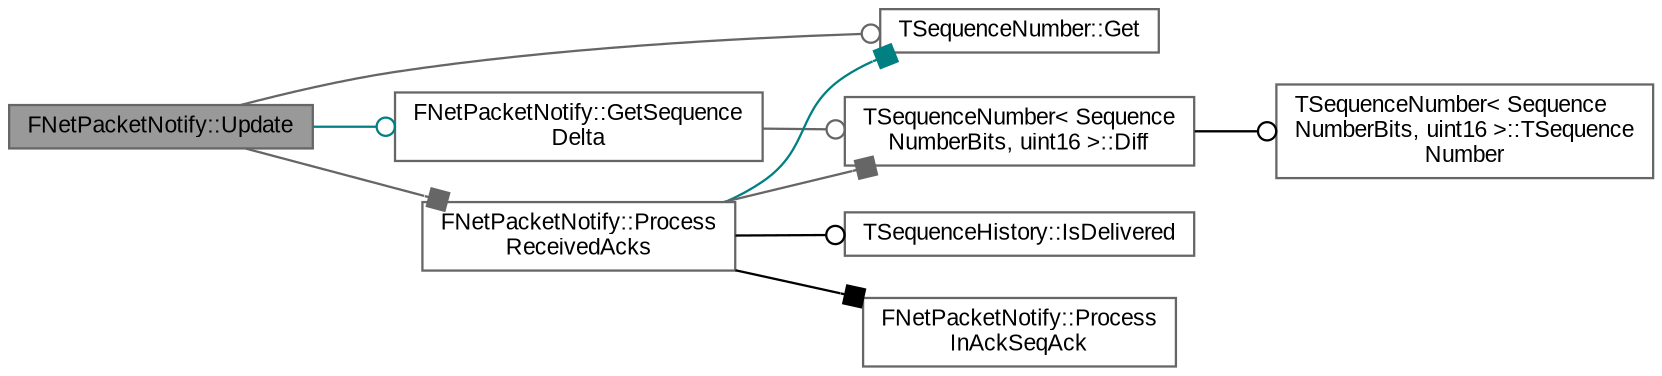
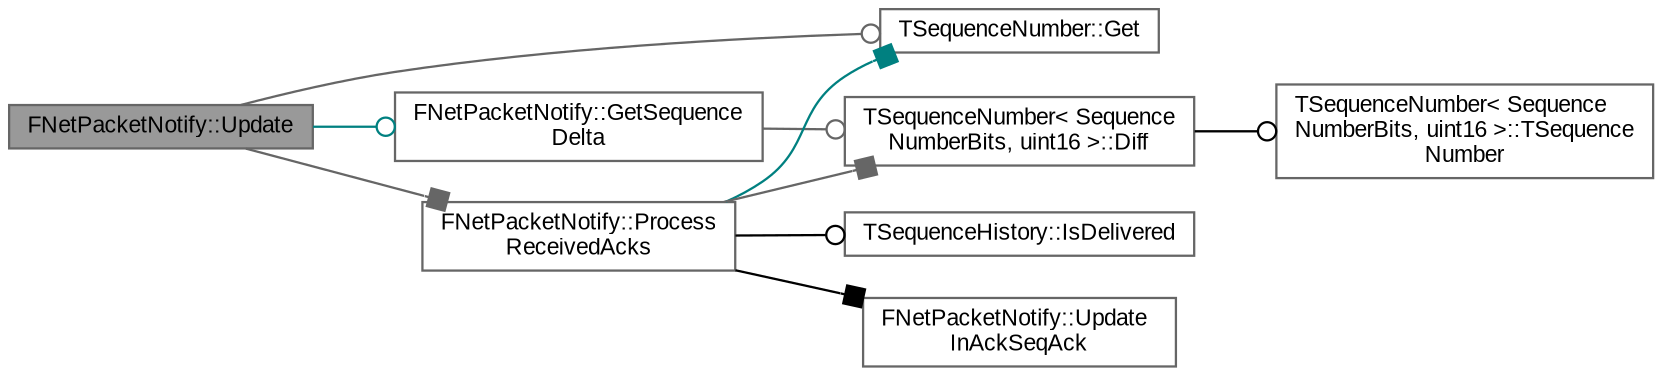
(1020, 332) -> (1020, 332)
